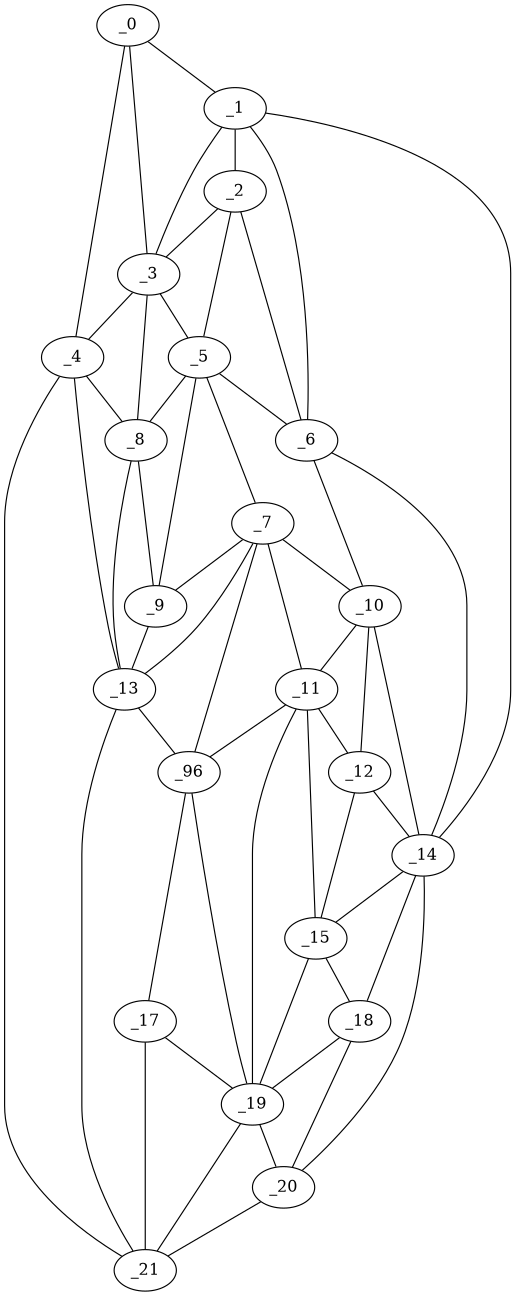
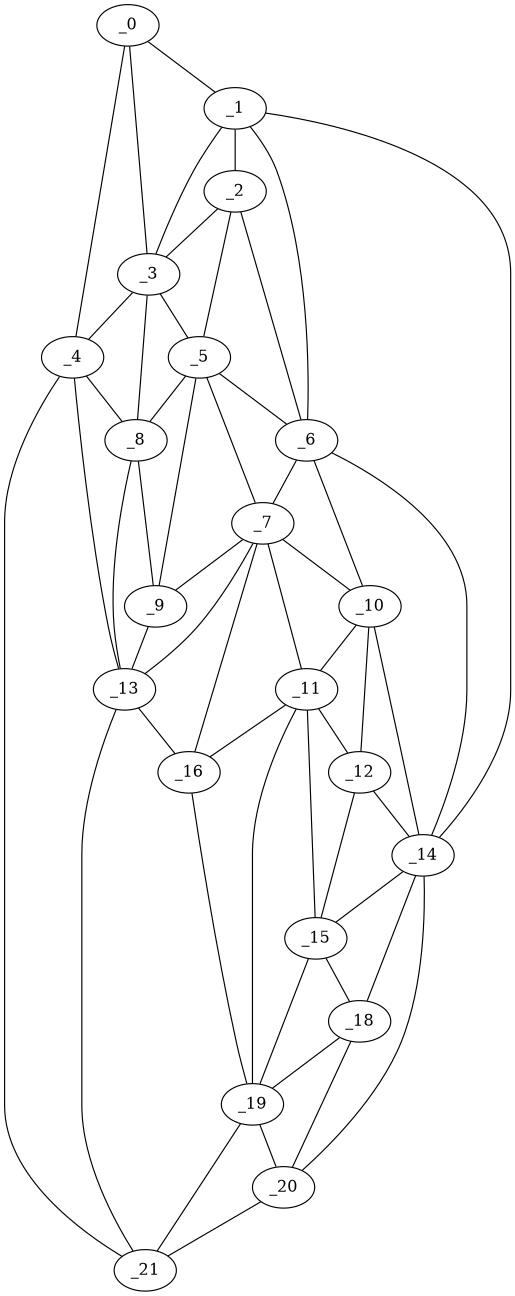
none -> (285, 482)
(189, 772) -> (189, 772)
(145, 1021) -> none
